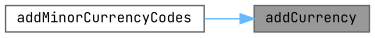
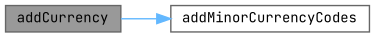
(222, 19) -> (139, 19)
